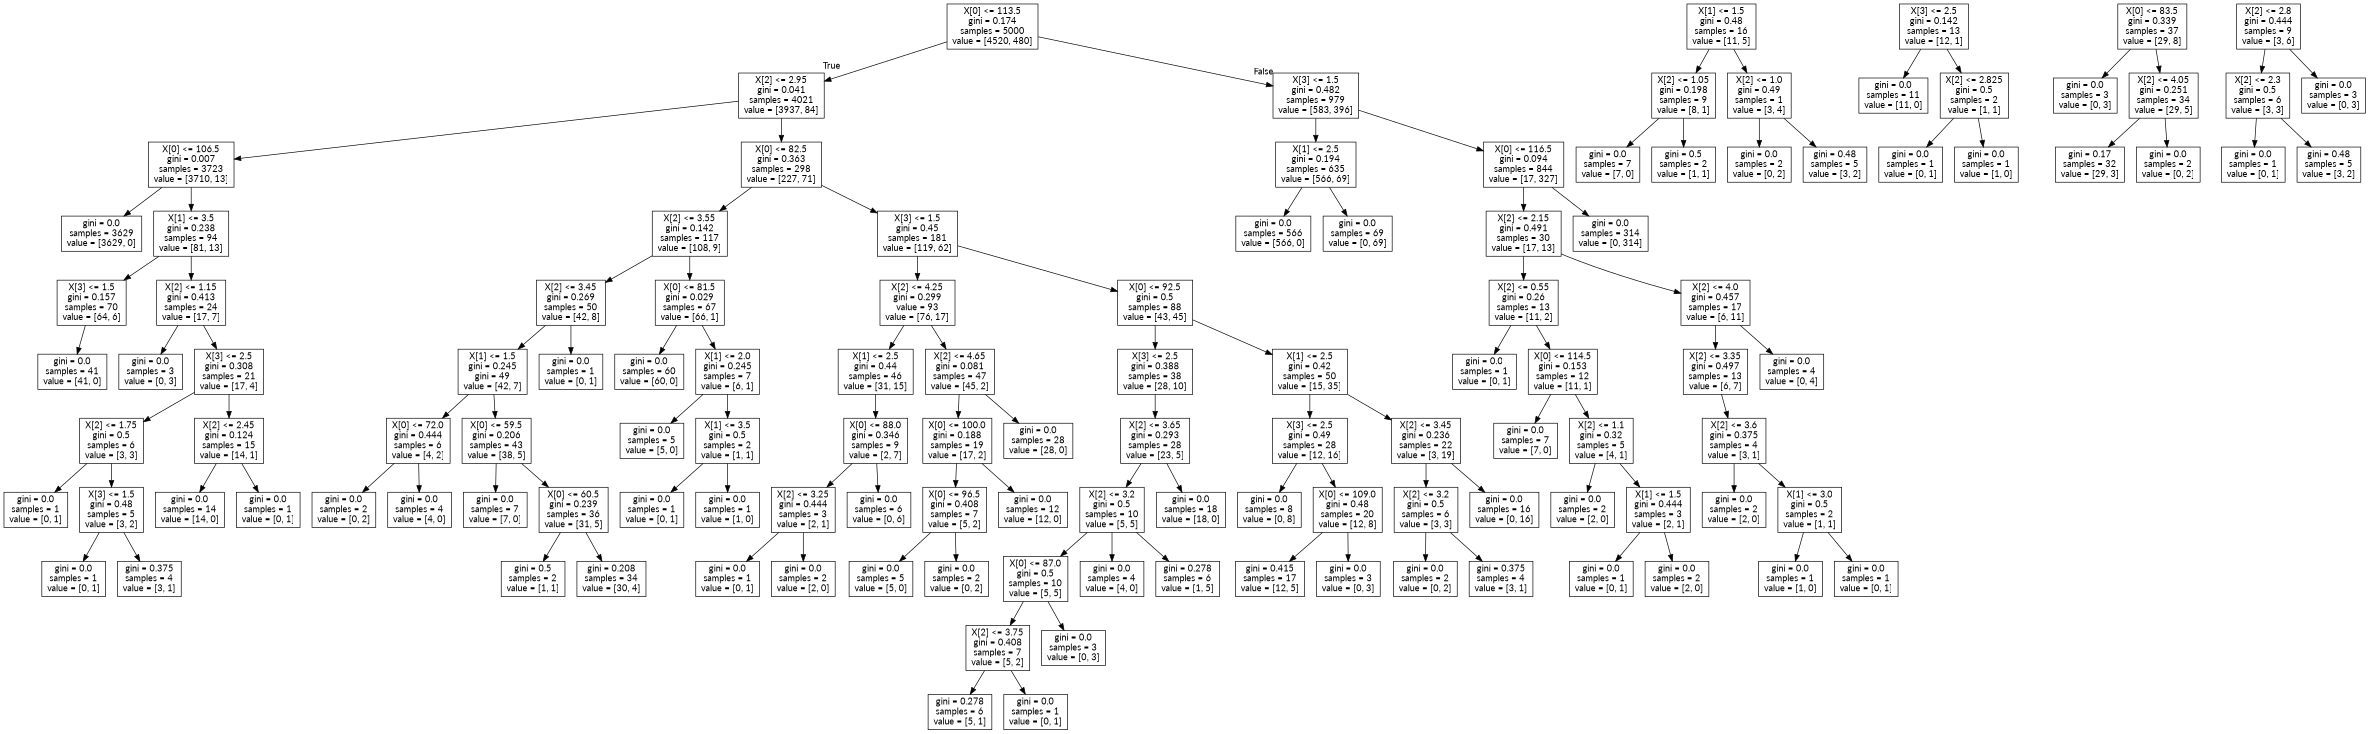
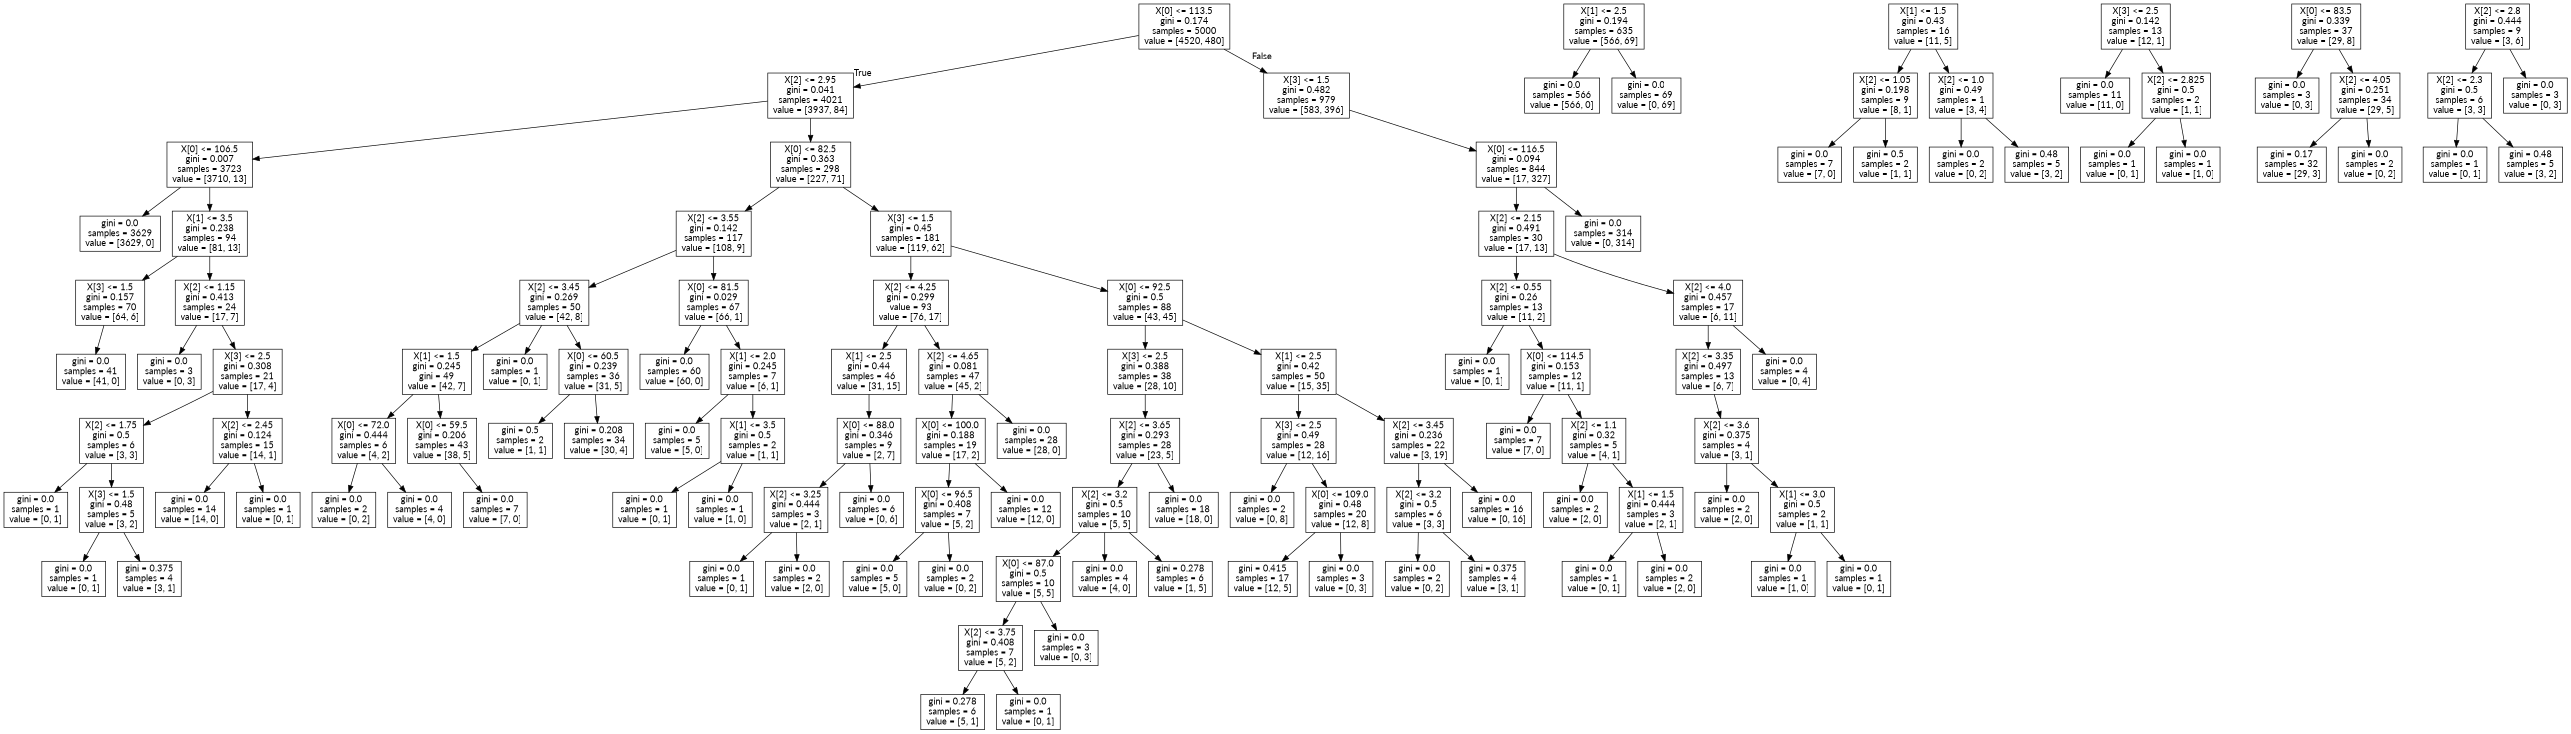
(1721, 27) -> (1923, 27)
(1316, 127) -> none
(532, 473) -> (572, 334)
(1269, 510) -> (1262, 510)
